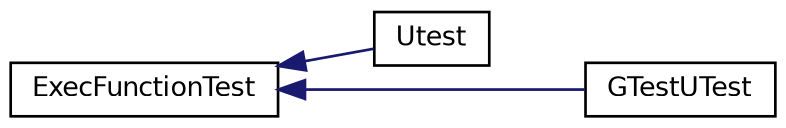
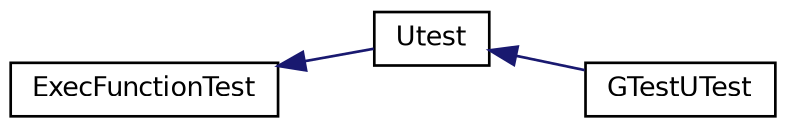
(445, 90) -> (550, 63)
